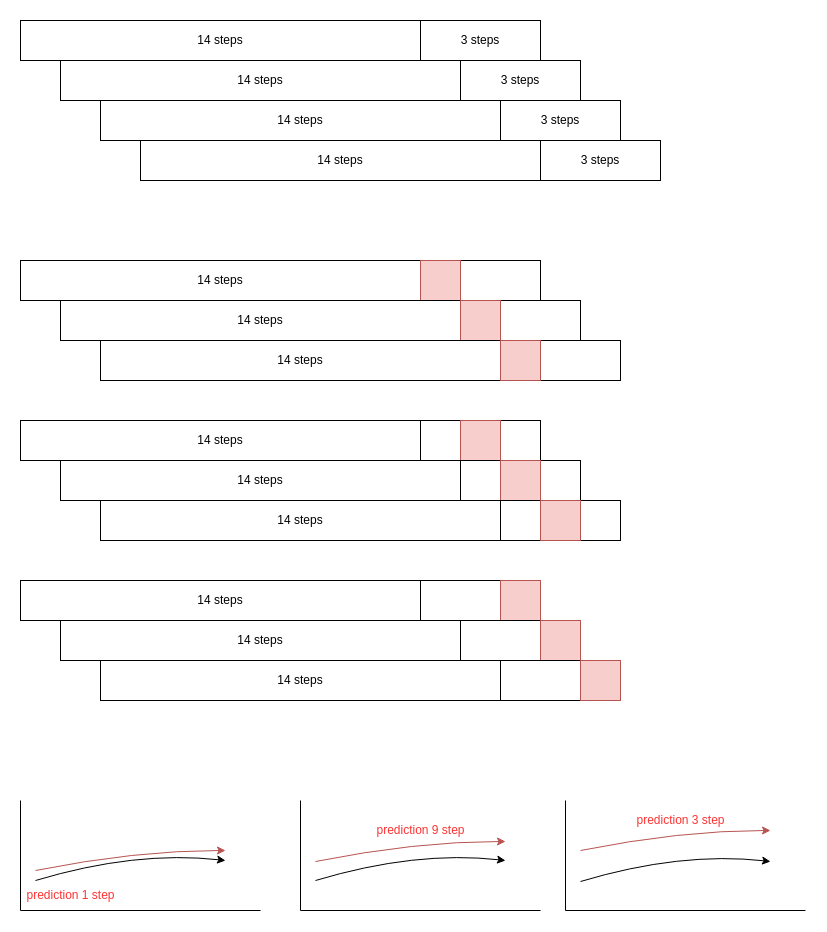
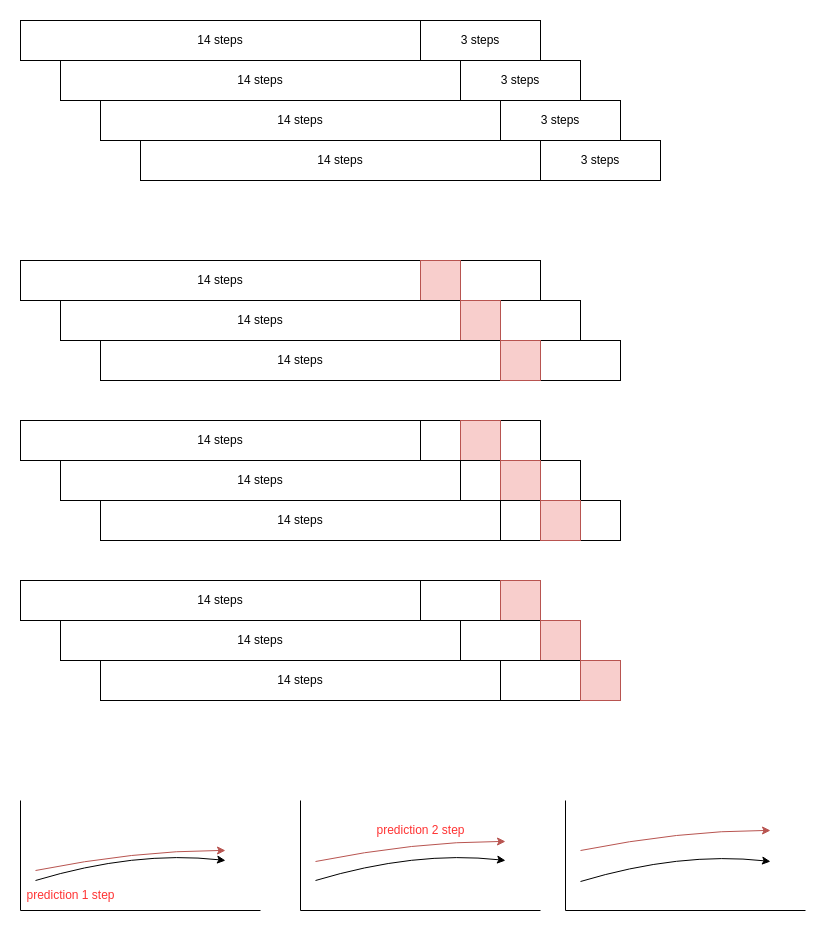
(681, 821) -> none
(421, 831) -> (421, 831)
